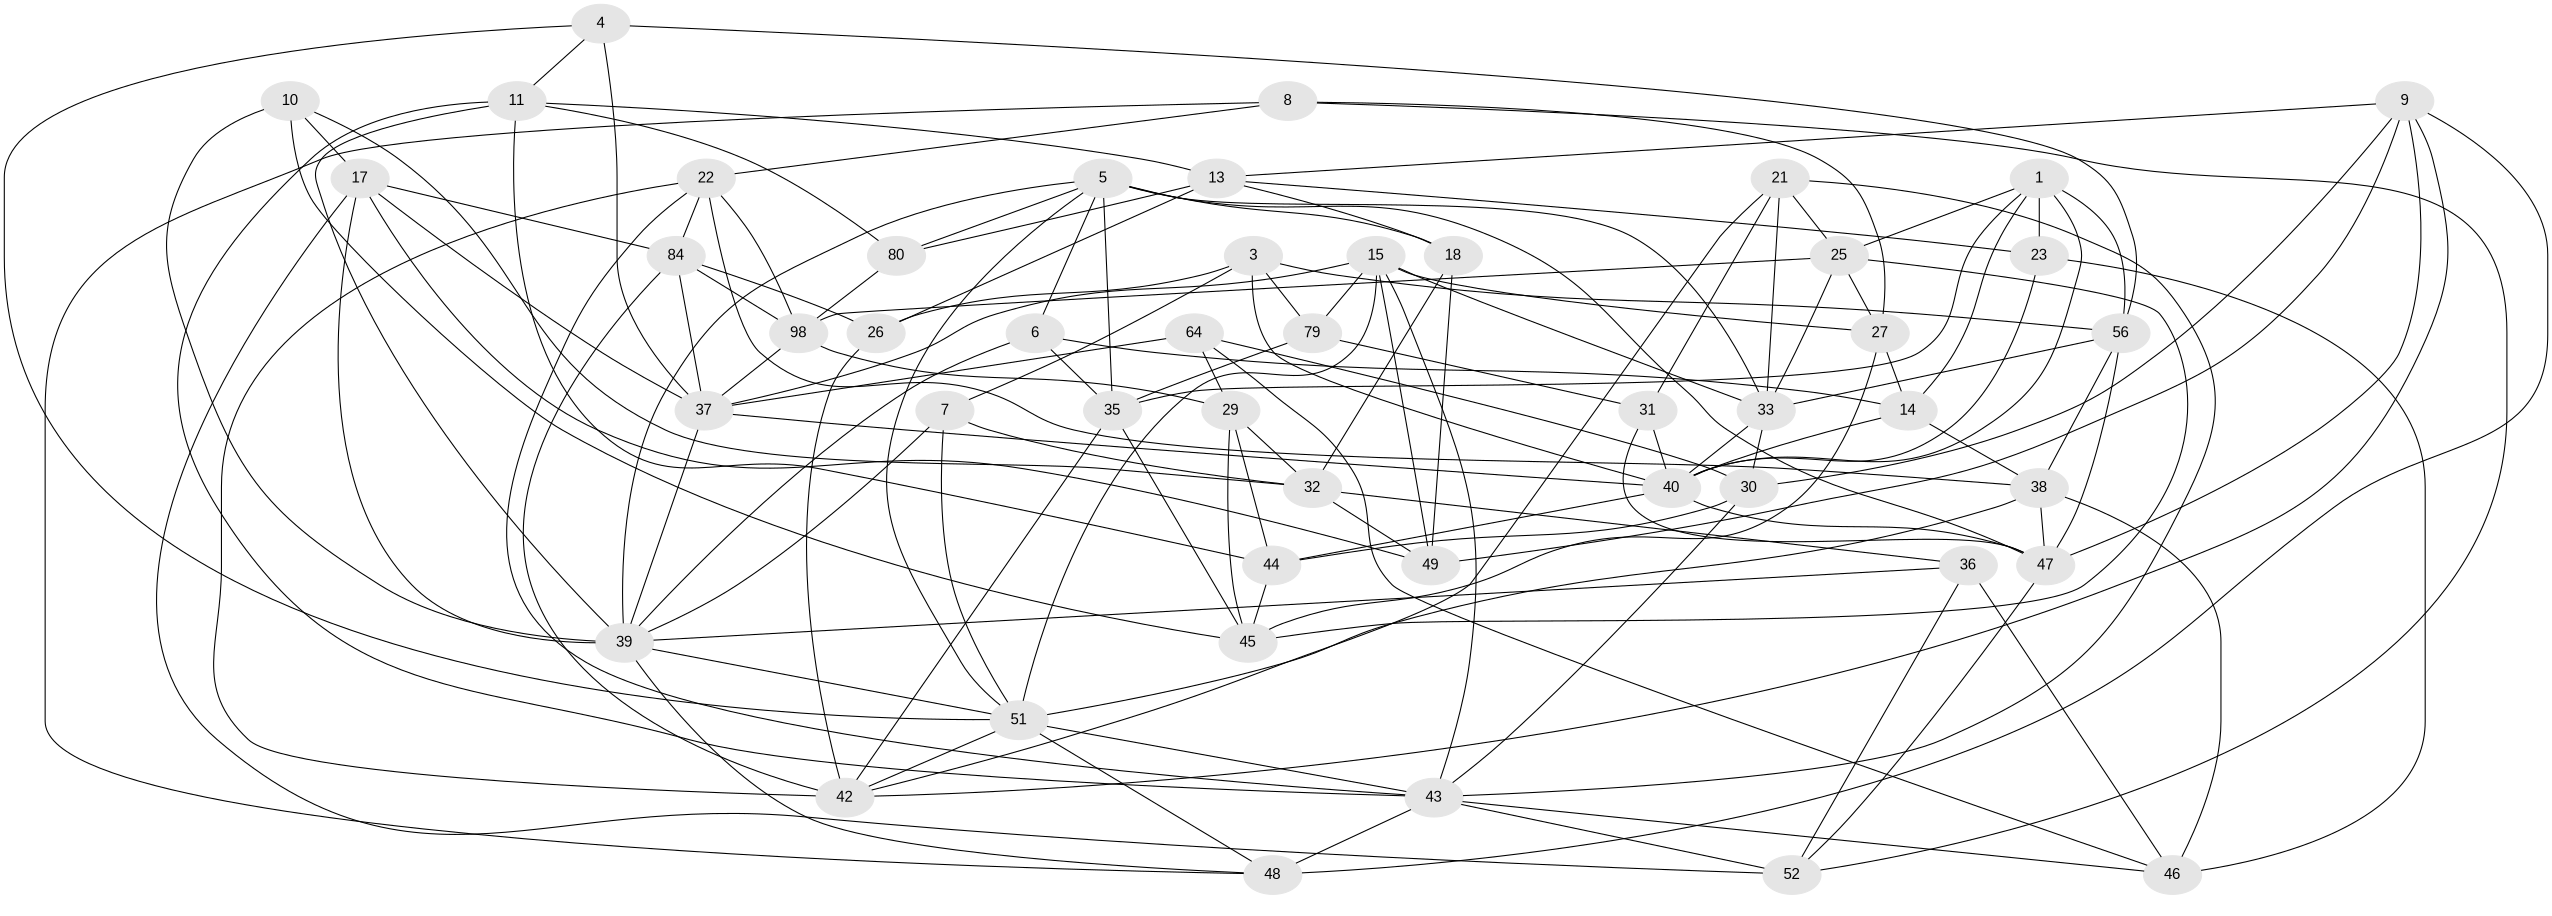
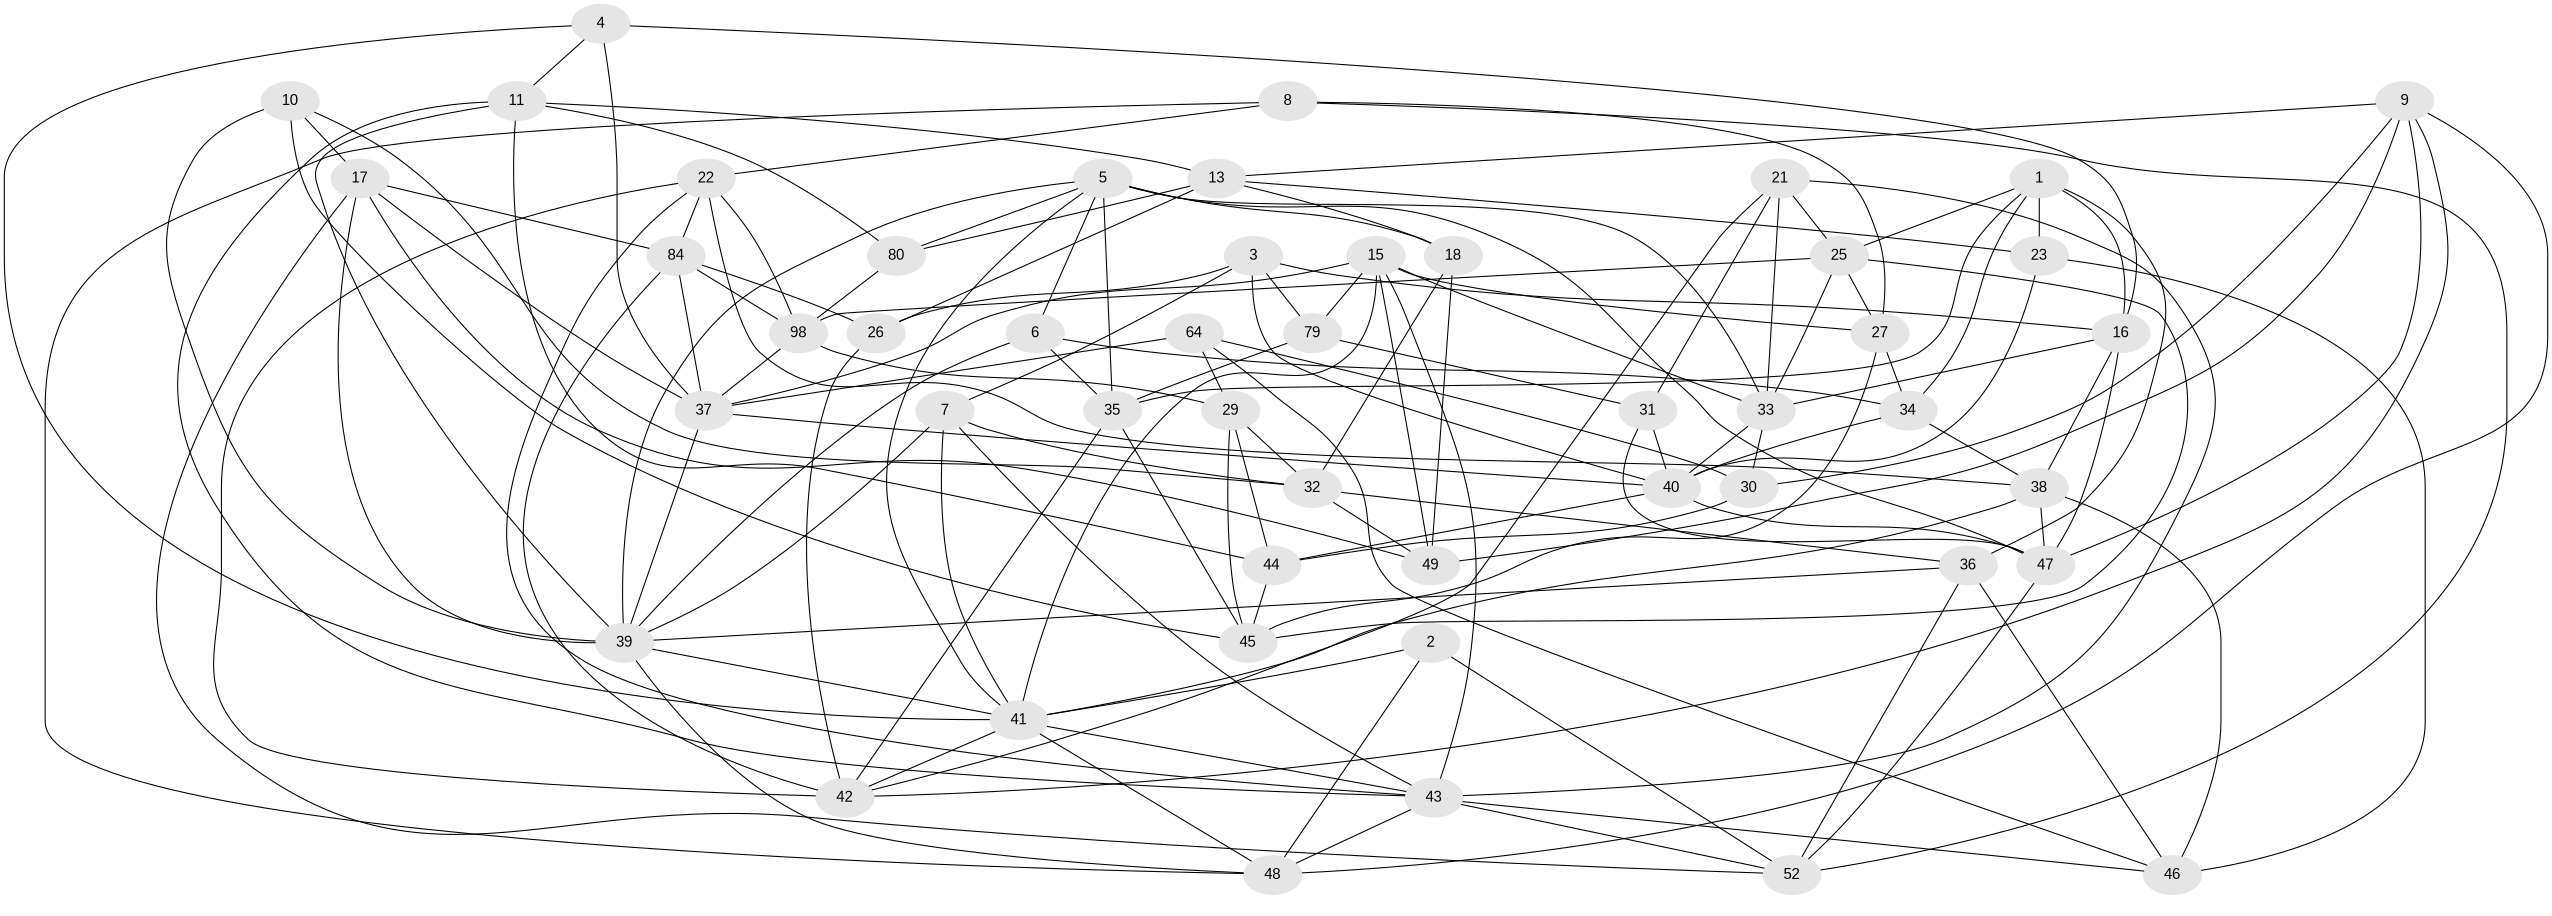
(2121, 333) -> (2121, 333)
(1908, 411) -> (1908, 411)
(1972, 434) -> (2151, 385)
none -> (1431, 643)
(1599, 649) -> (1157, 620)
(1019, 720) -> (1019, 720)
